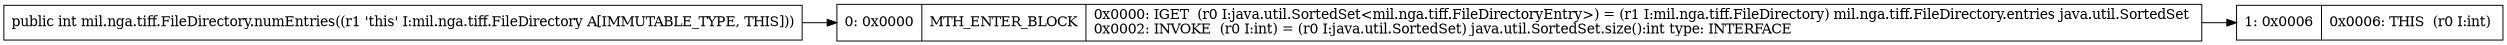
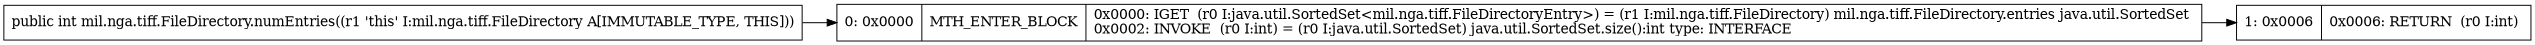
(2412, 22) -> (2426, 22)
